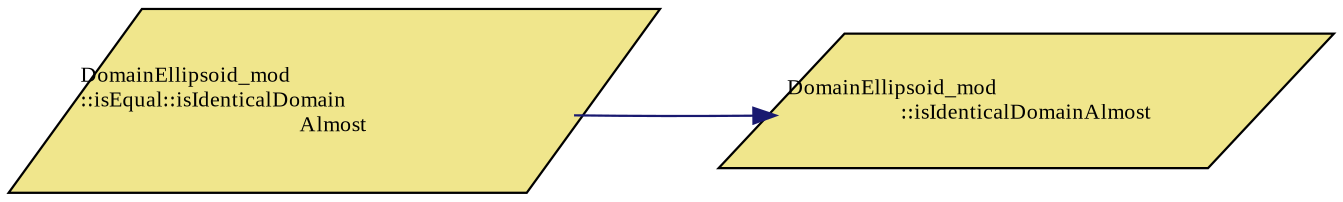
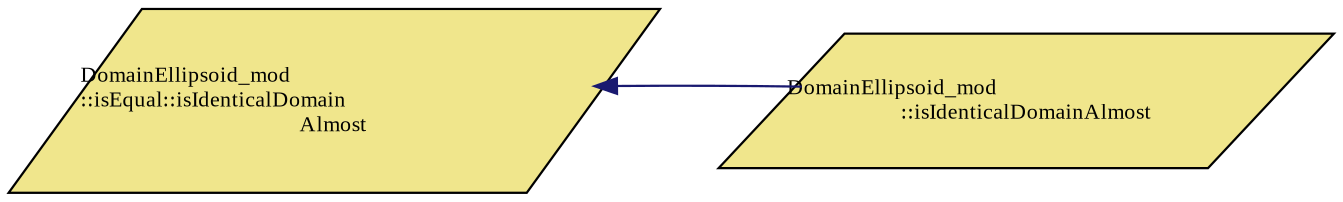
(664, 116) -> (709, 86)
